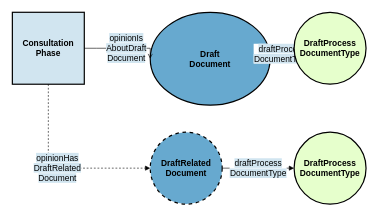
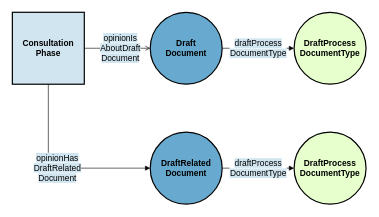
(210, 59) -> (186, 48)
(48, 118) -> (48, 118)
(186, 168) -> (186, 168)
